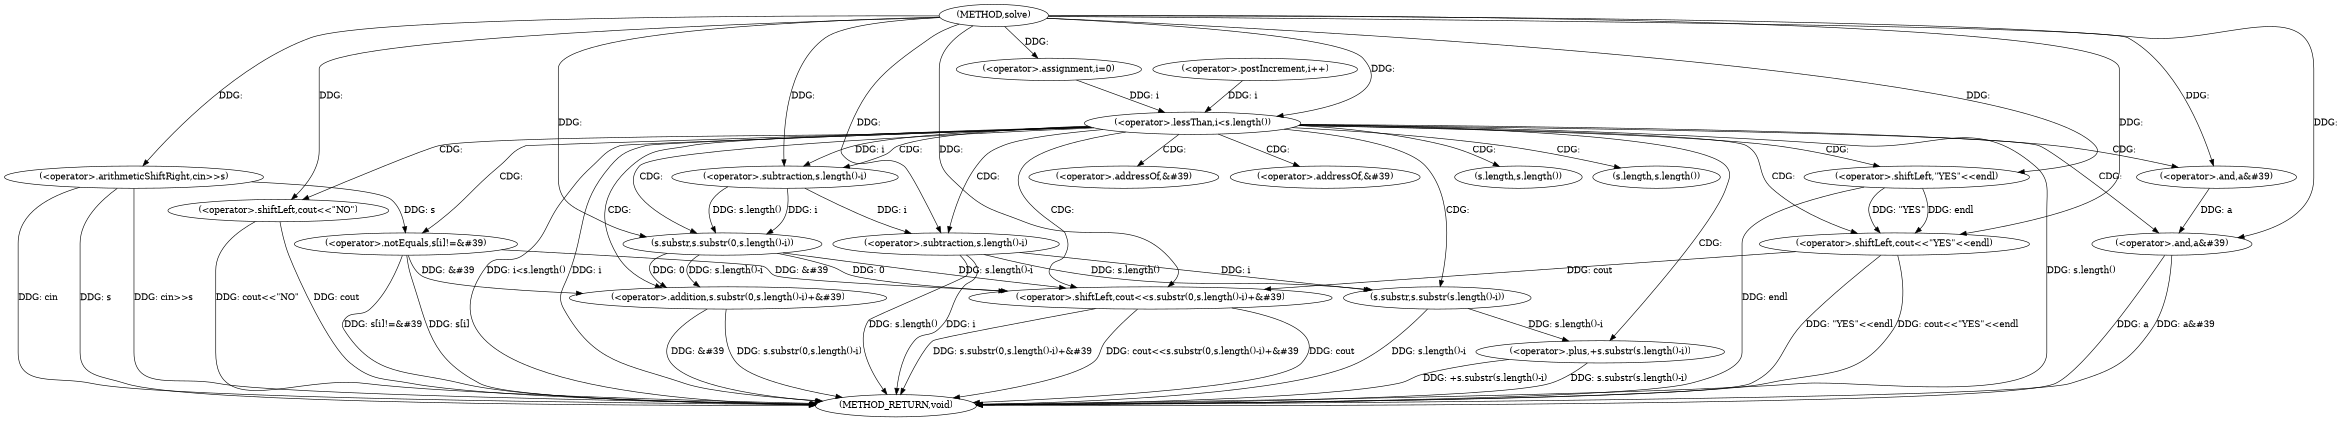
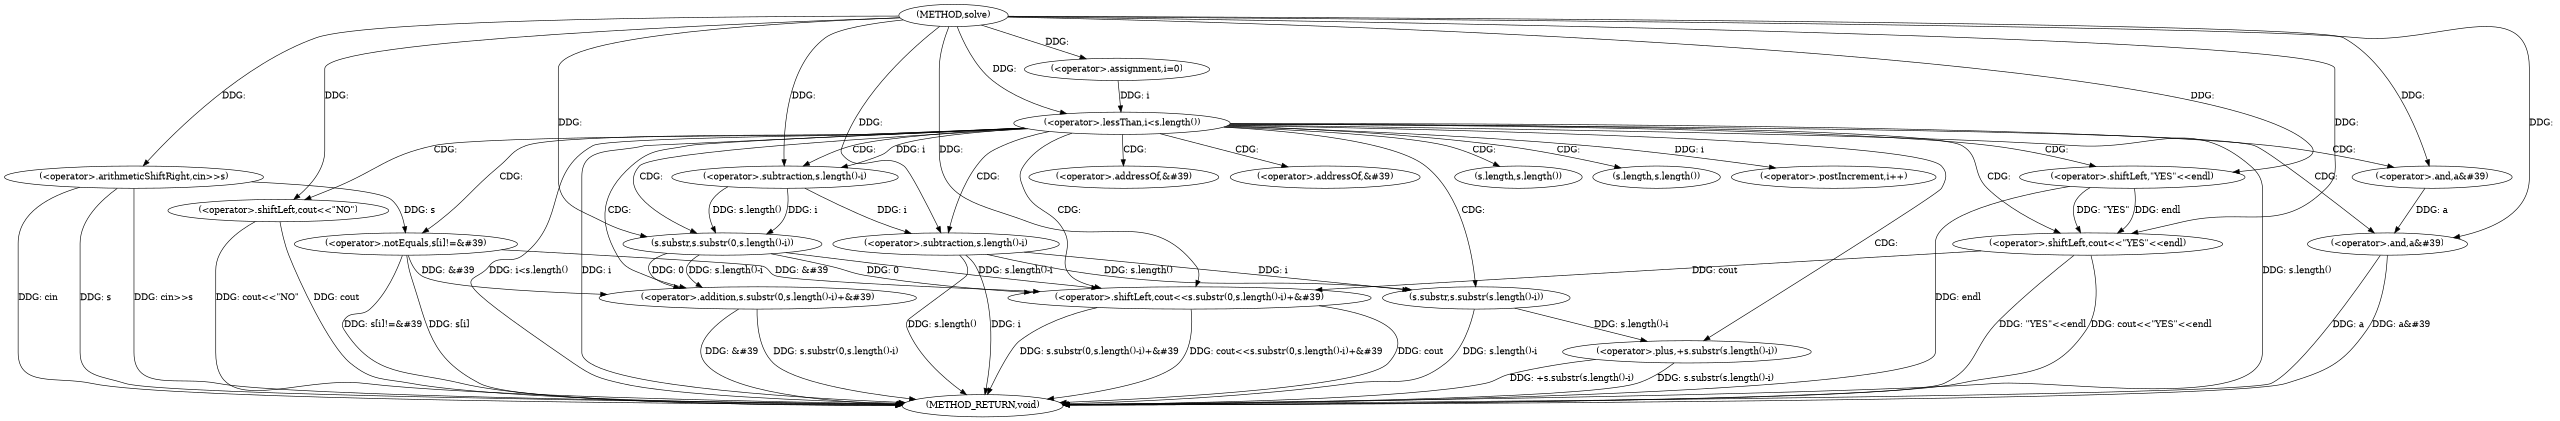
(1226, 94) -> (1498, 139)
